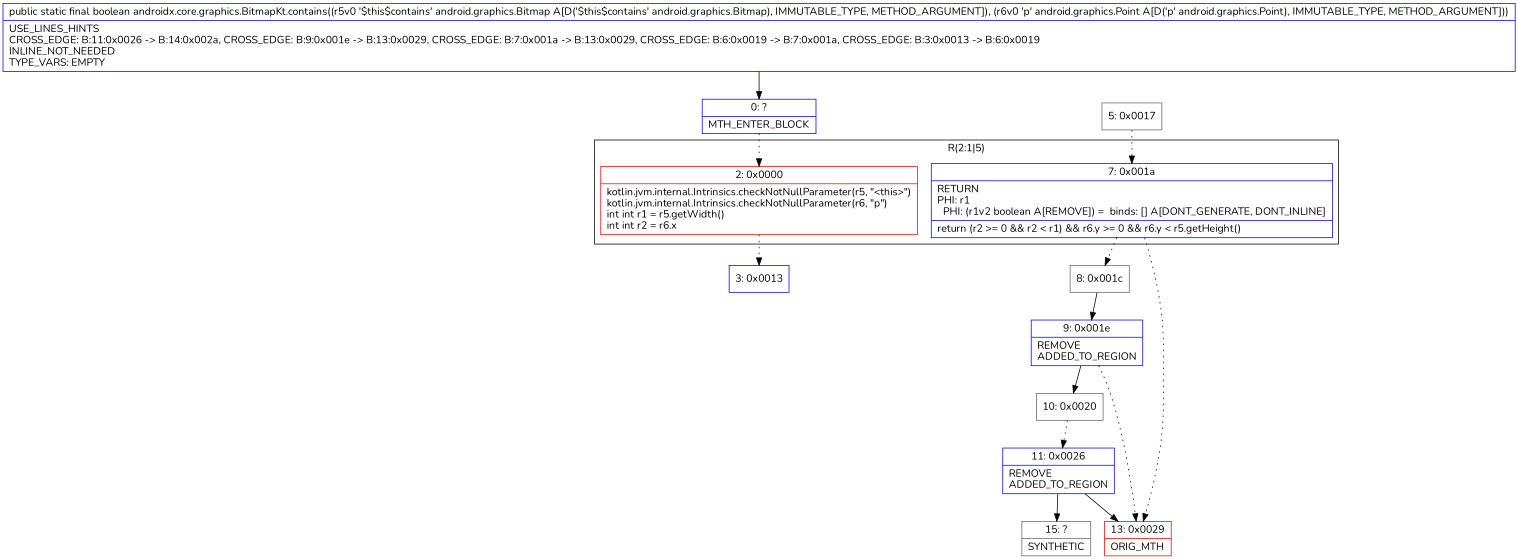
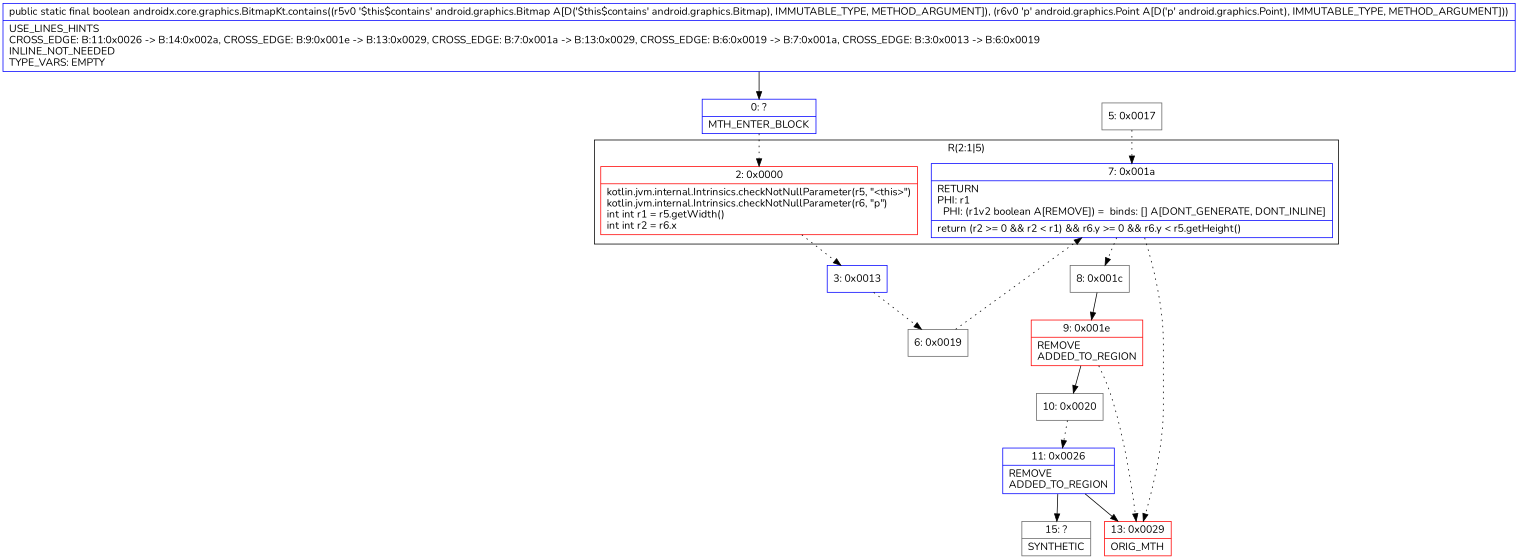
none -> (938, 343)
(1087, 343) -> (1087, 343)
